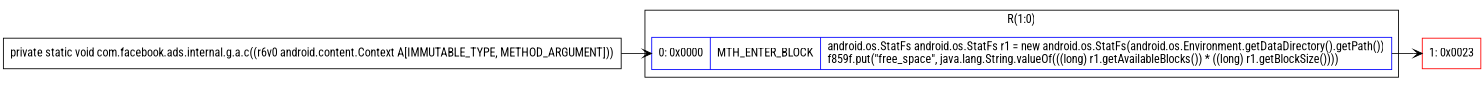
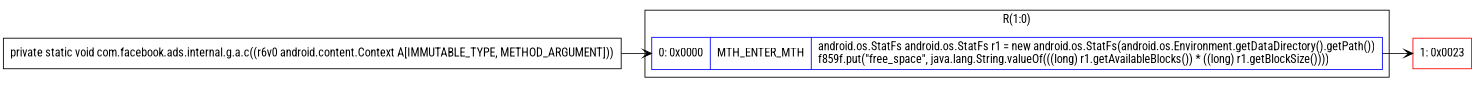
(765, 53) -> (761, 53)
